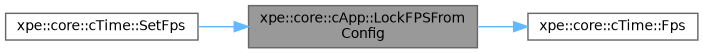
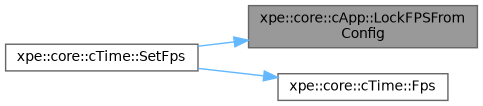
(495, 27) -> (231, 72)
